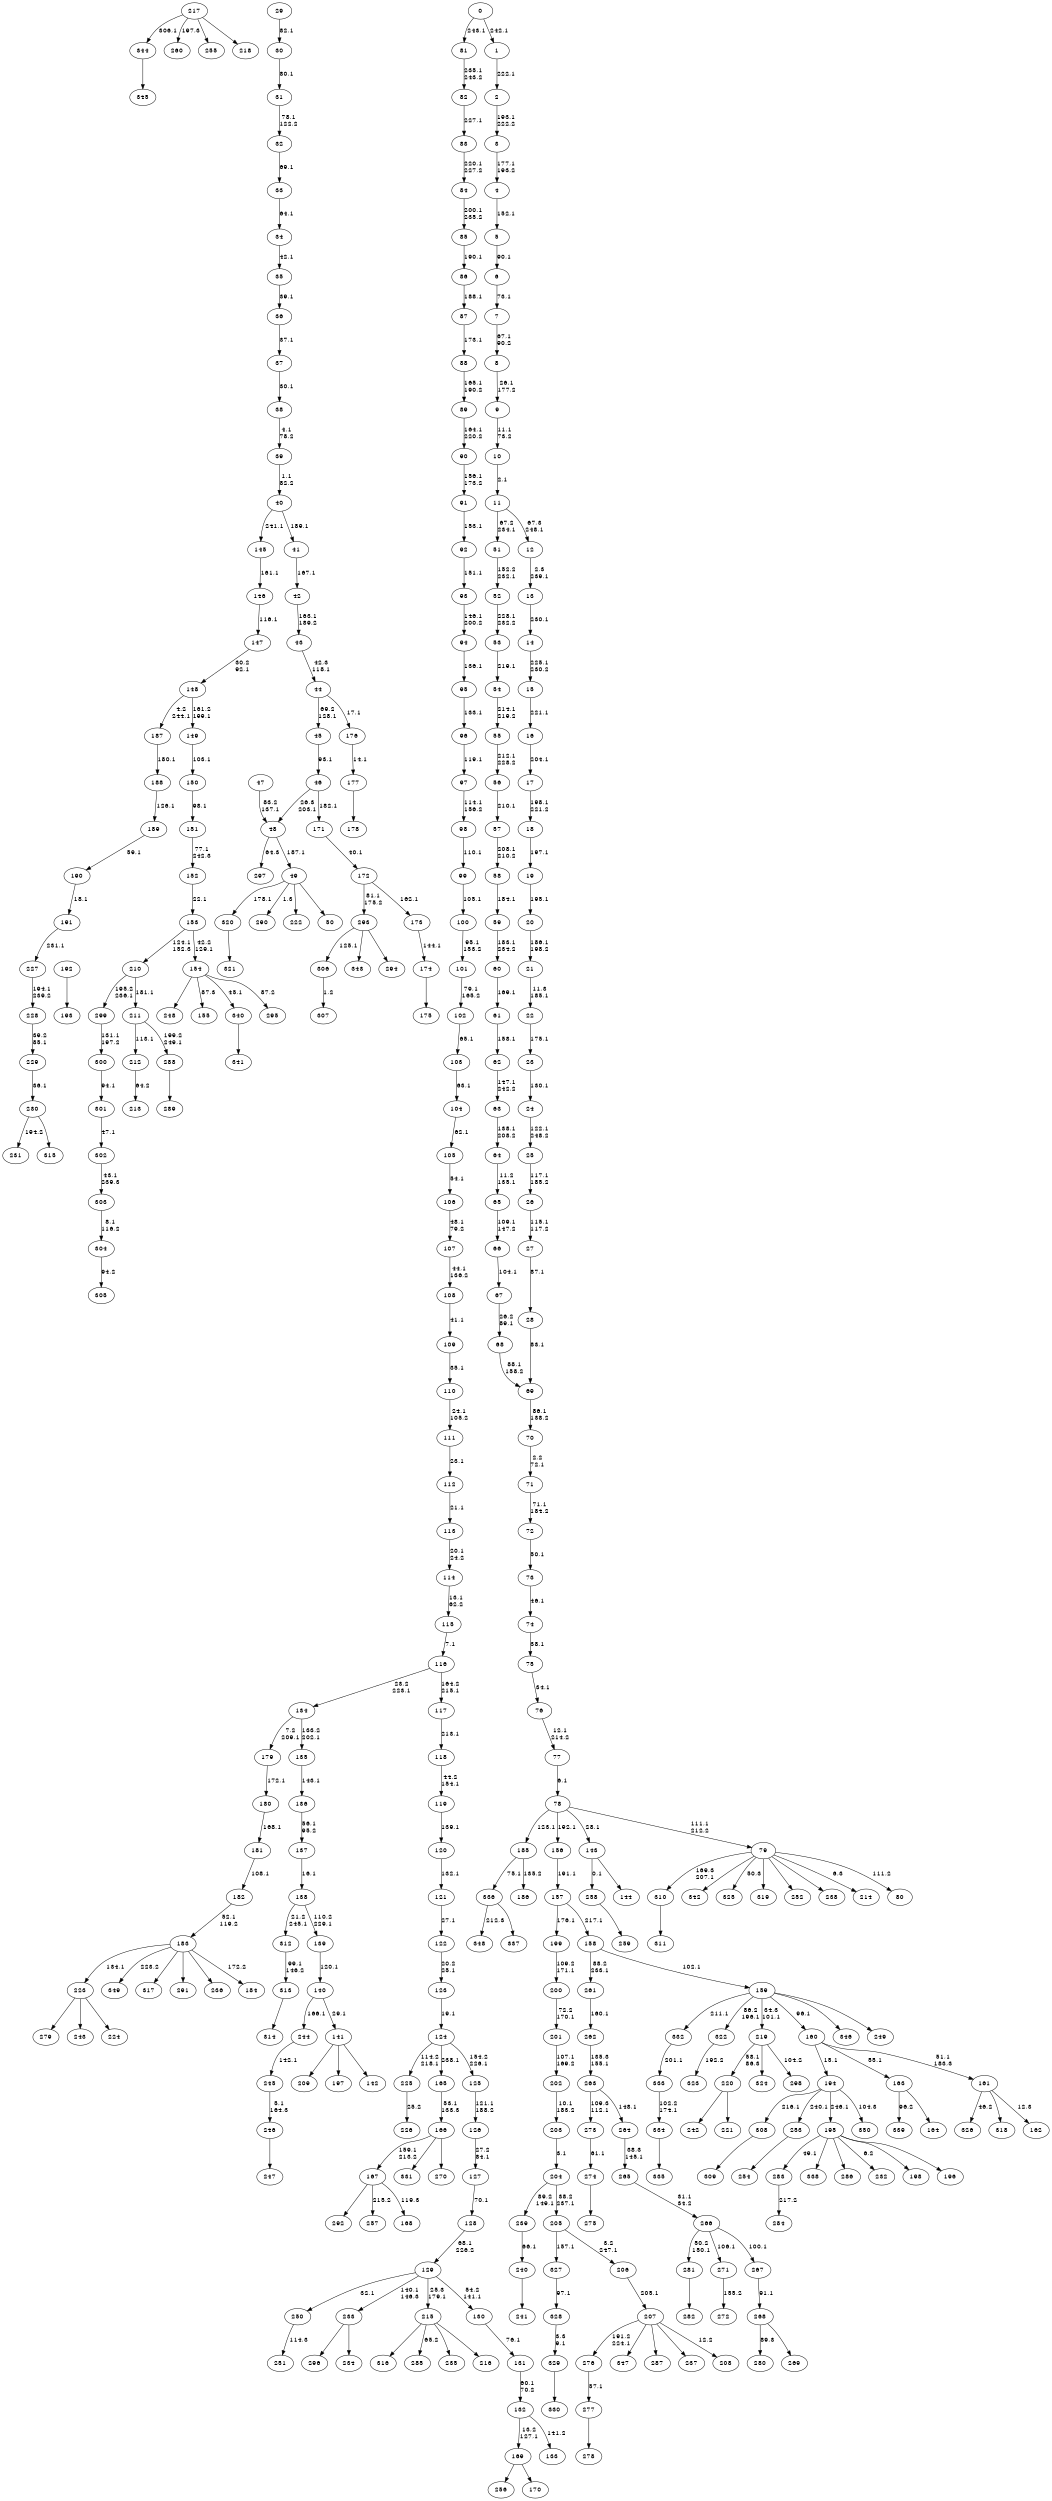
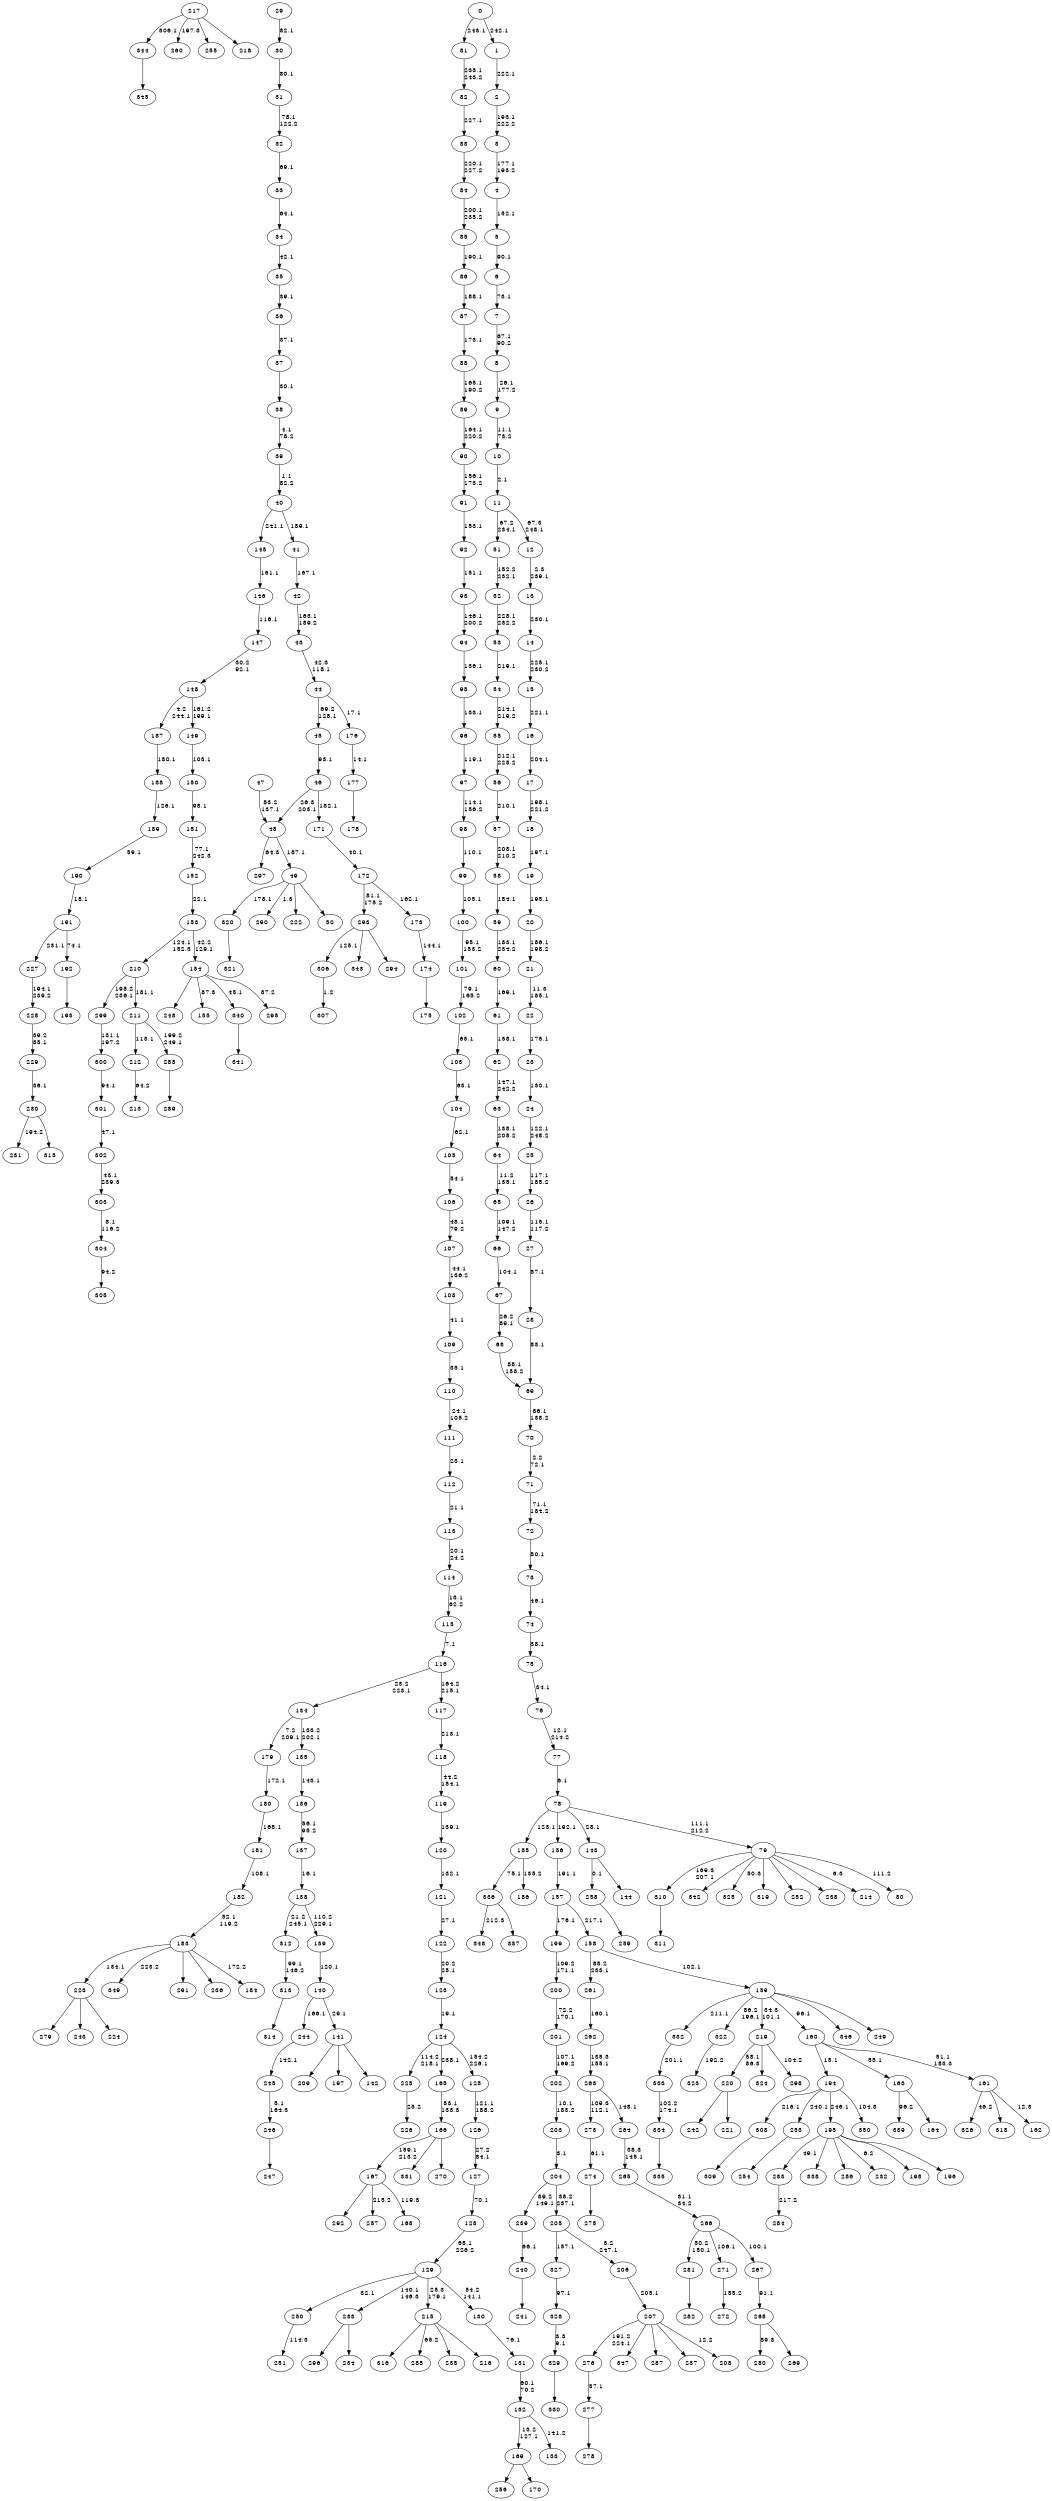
none -> (67, 944)
(149, 1990) -> none
